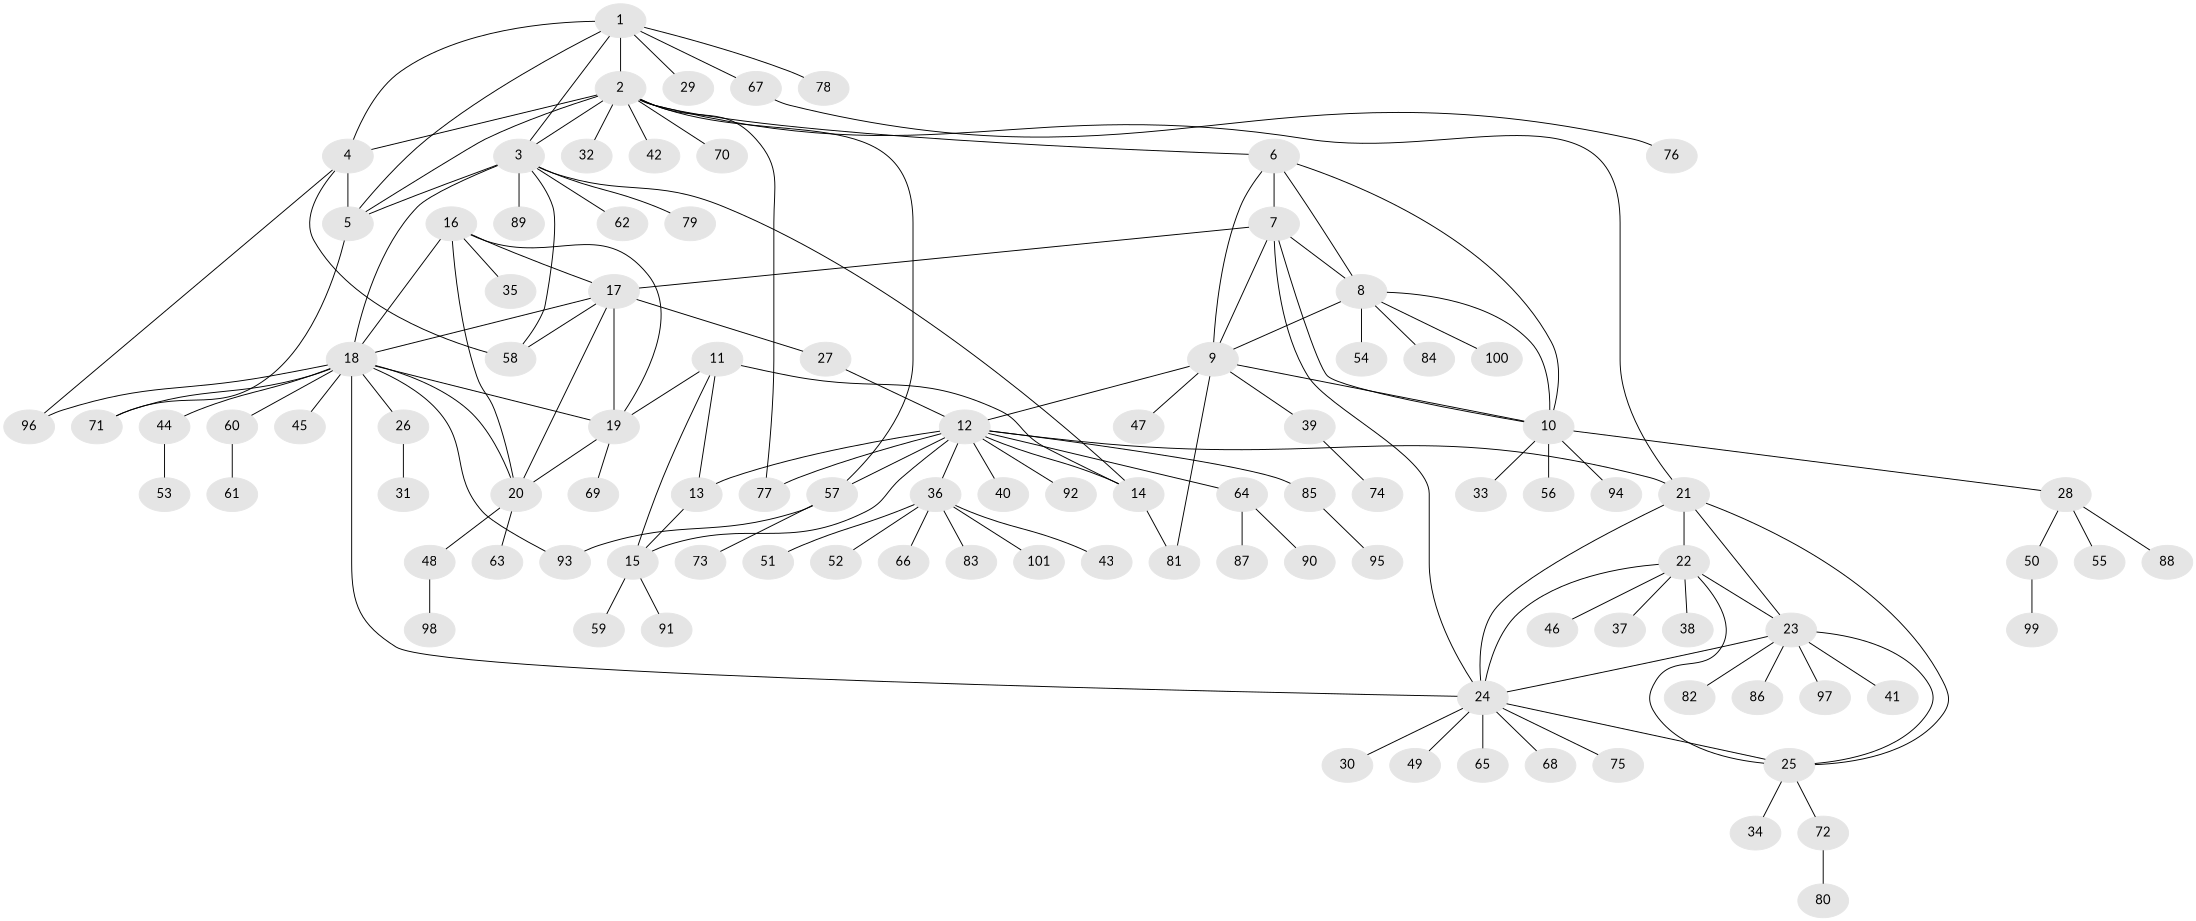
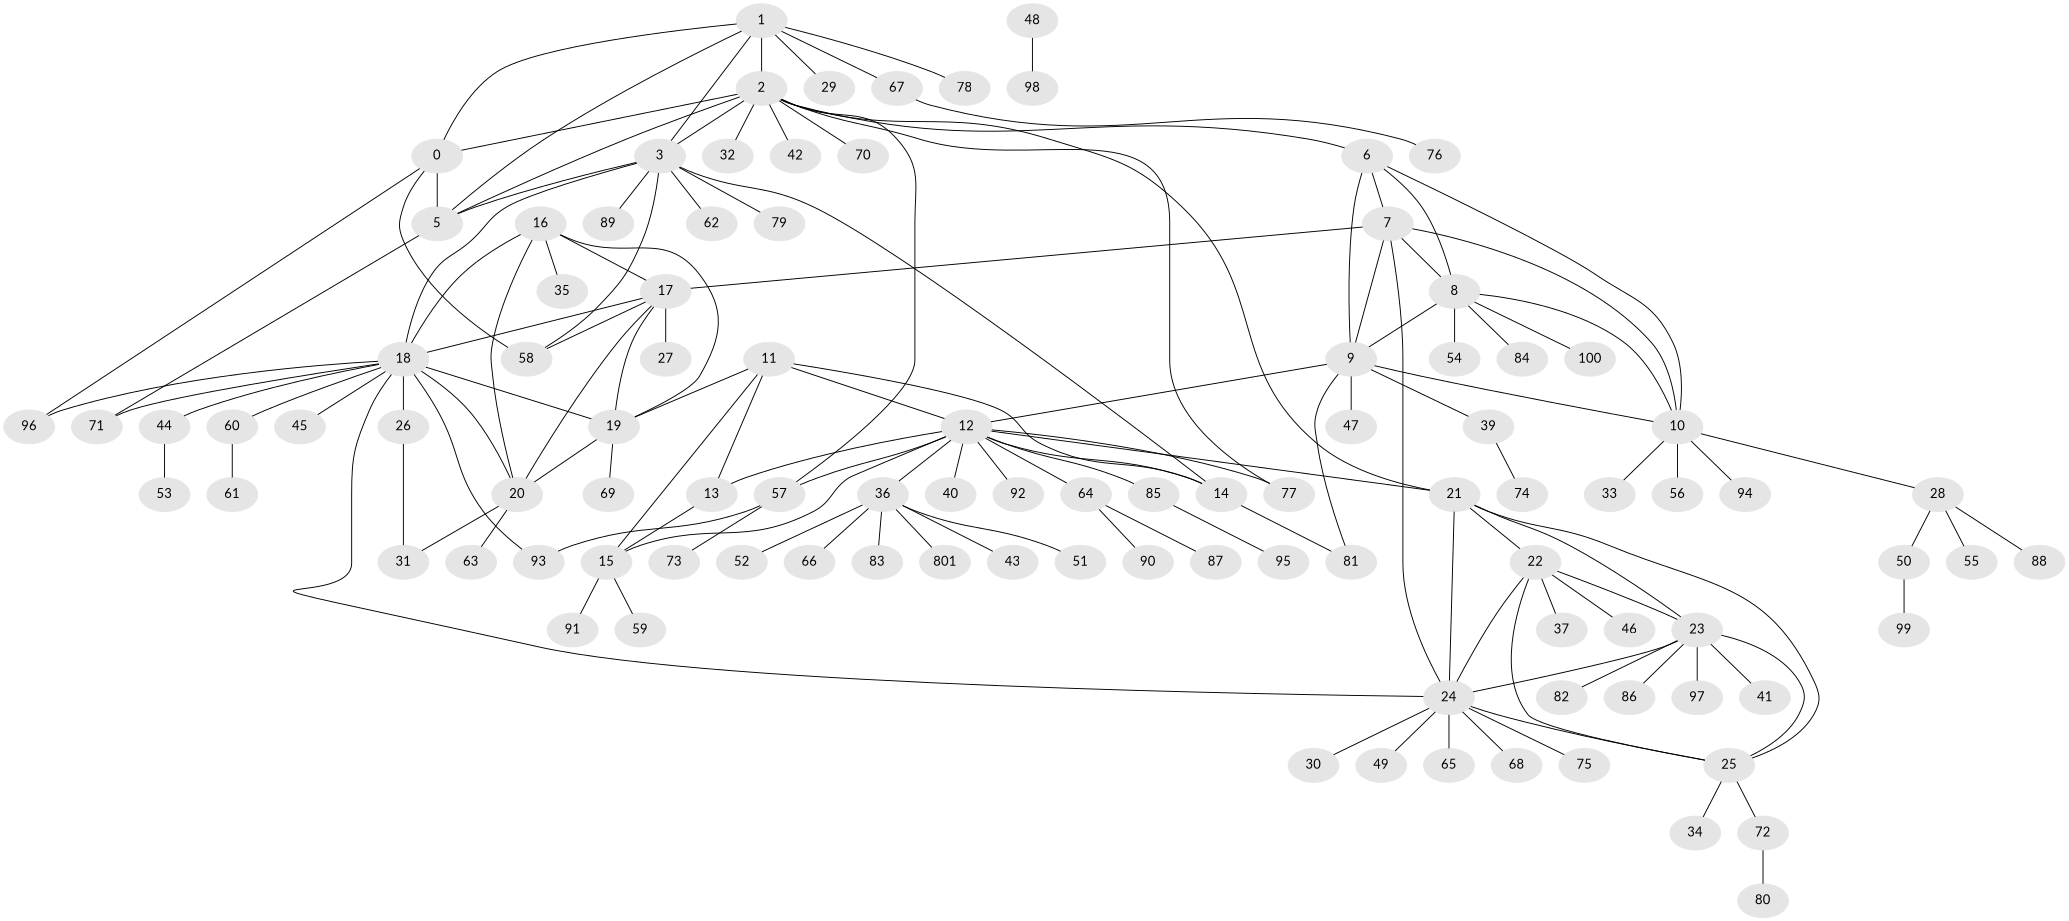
(348, 156) -> (437, 156)
(895, 393) -> (868, 393)
(473, 528) -> (460, 528)
(1039, 562) -> (945, 562)
(1688, 630) -> none
